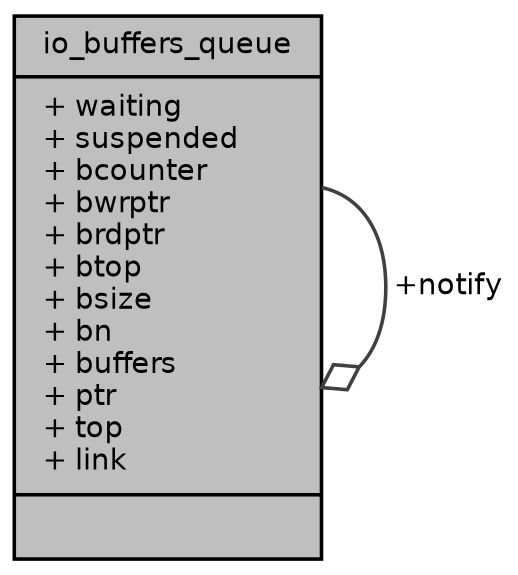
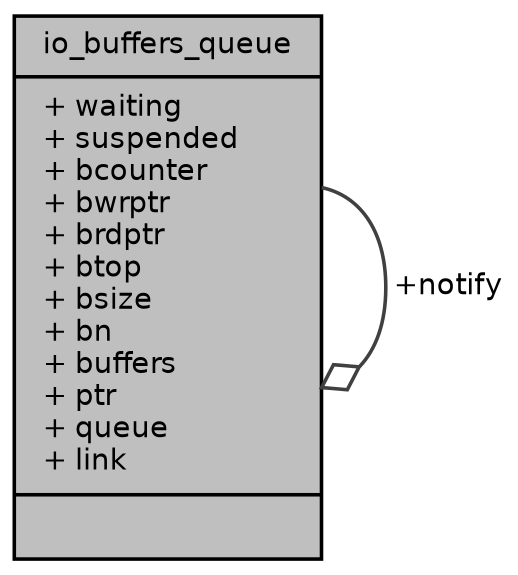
(84, 429) -> (107, 429)
